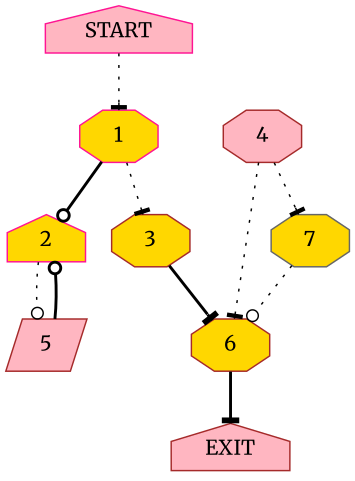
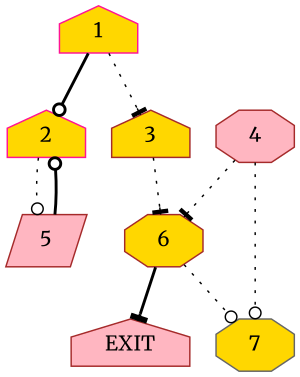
(119, 32) -> none
(119, 136) -> (99, 32)
(285, 185) -> (255, 235)
(151, 241) -> (151, 136)
(274, 288) -> (206, 289)
(188, 290) -> (157, 183)
